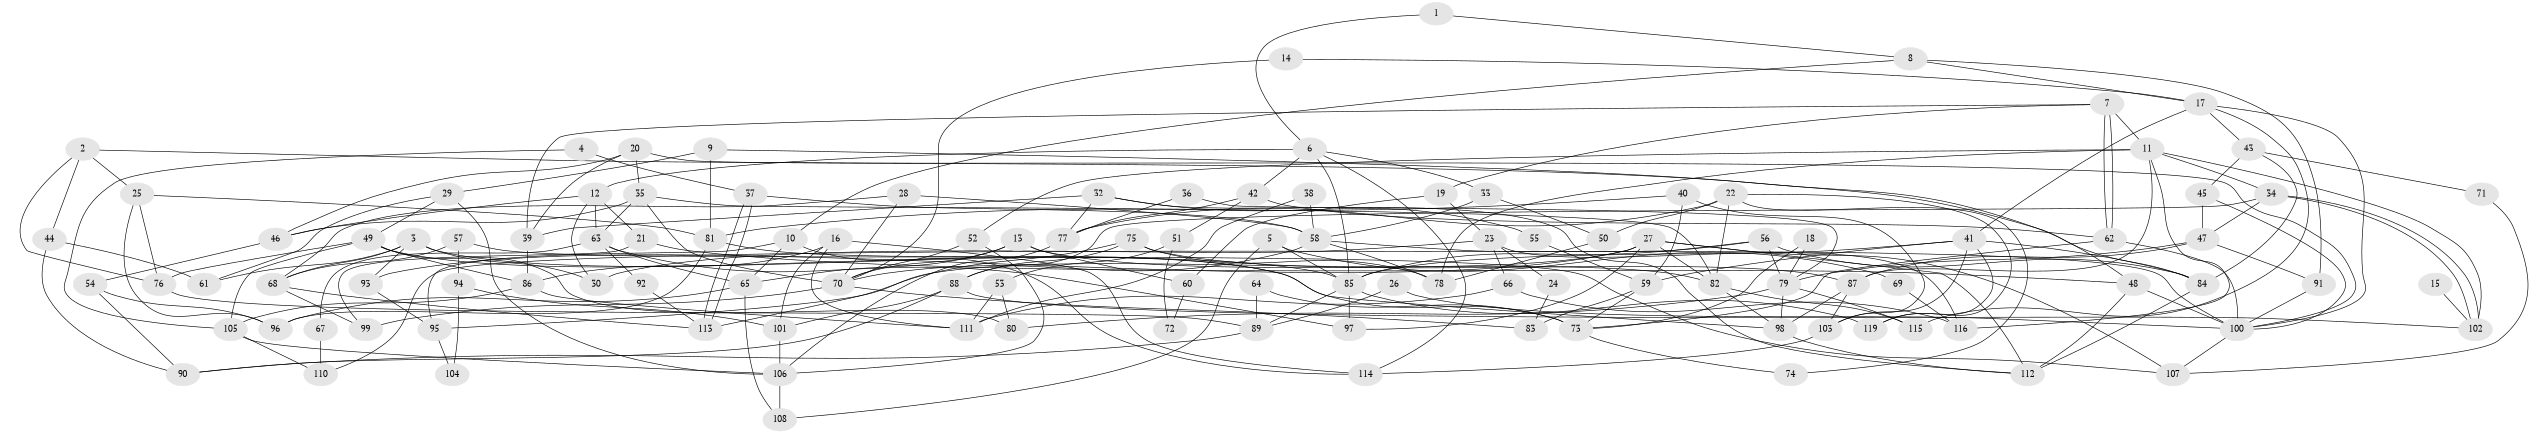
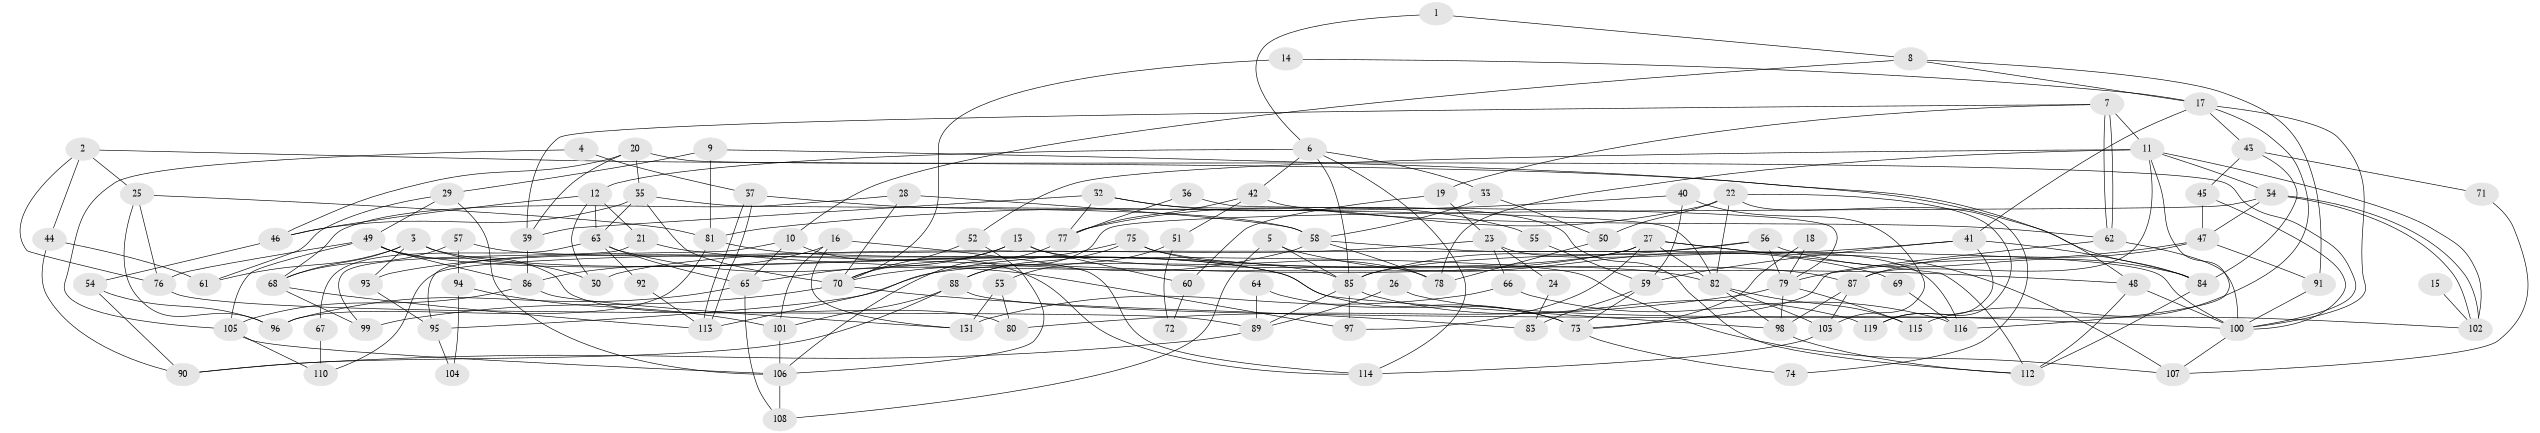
(1309, 194) -> none
(1917, 309) -> (1786, 311)
(967, 329) -> (967, 329)
